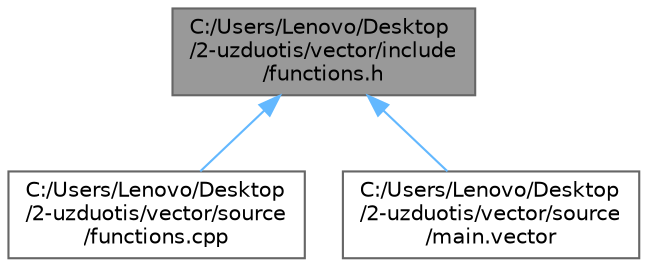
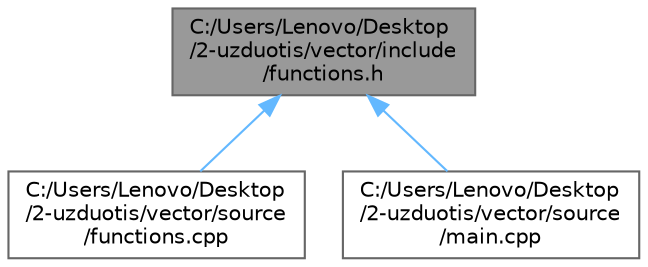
(491, 215) -> (491, 215)
